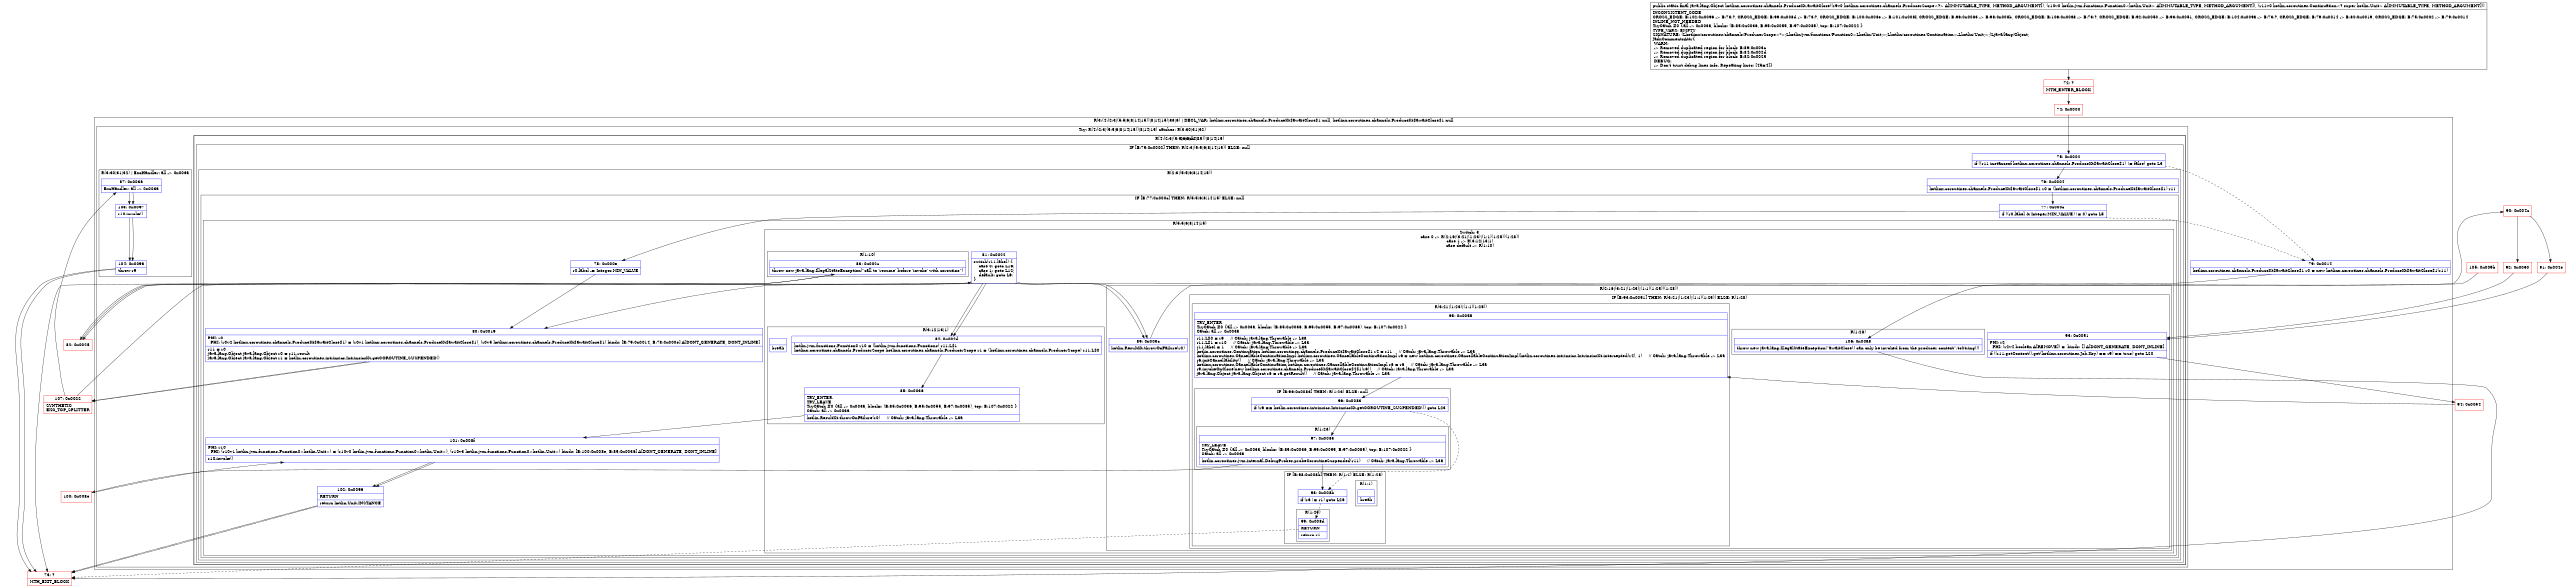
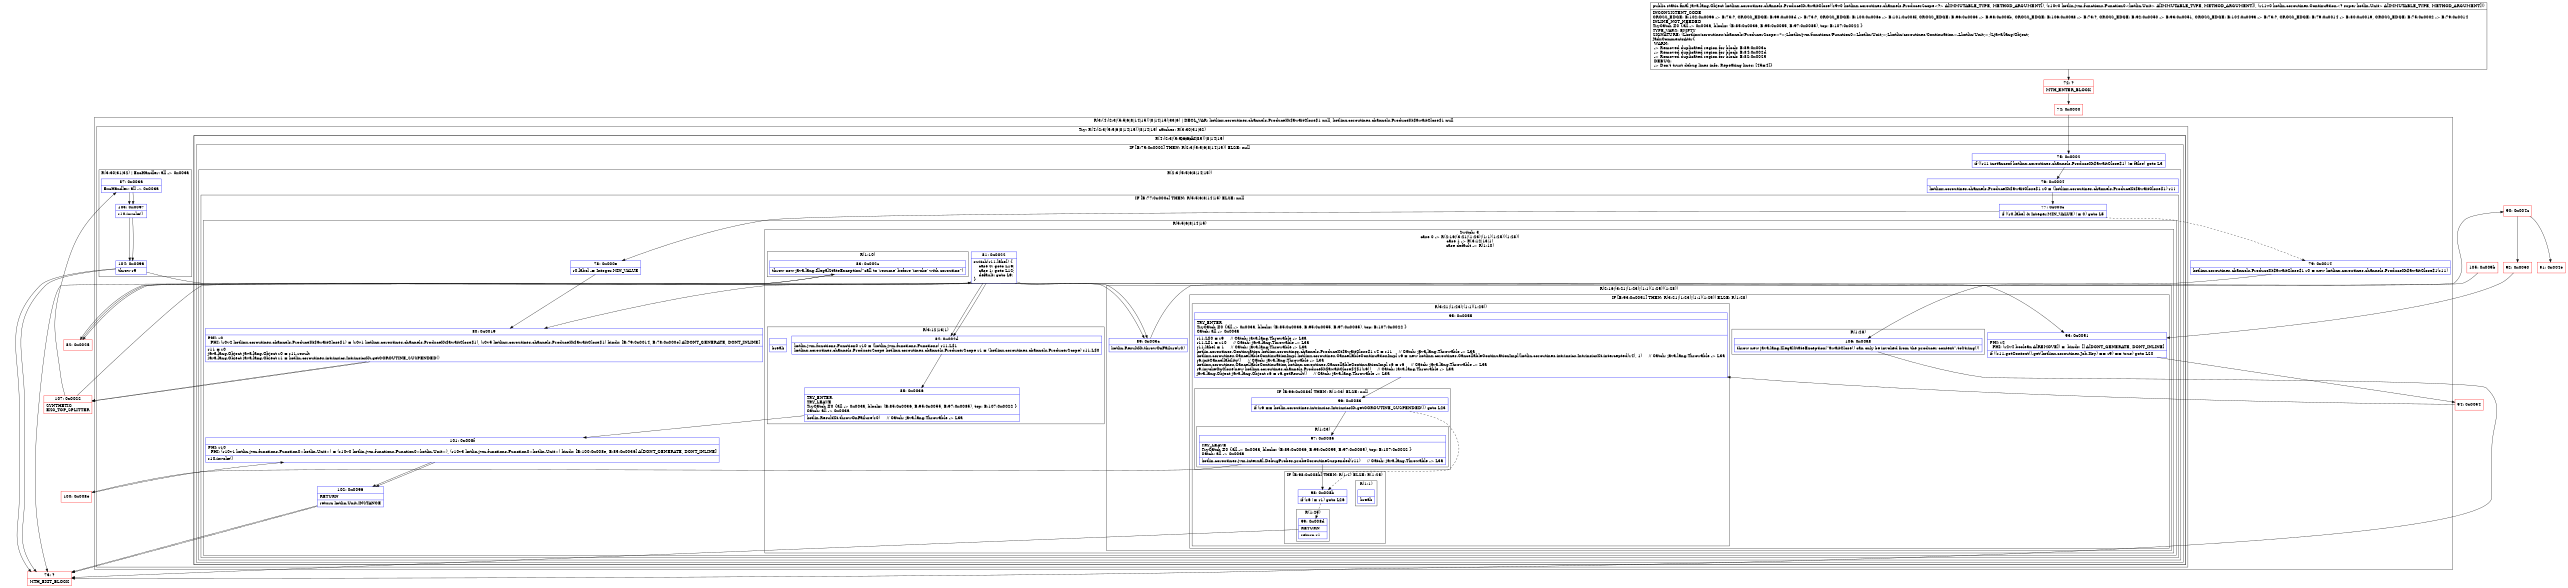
(2244, 203) -> none
(2362, 320) -> (1110, 284)
(687, 553) -> (687, 553)
